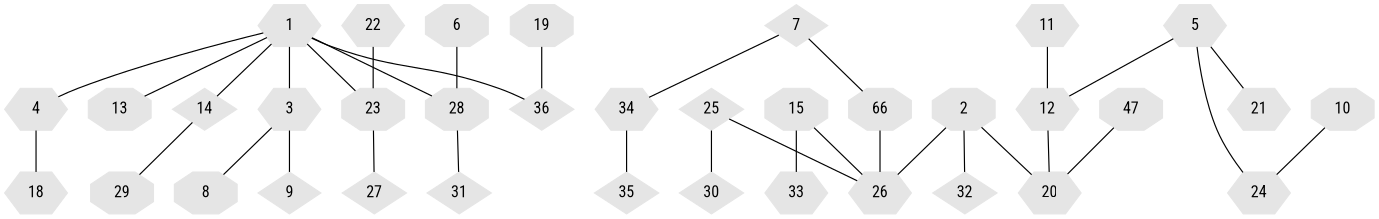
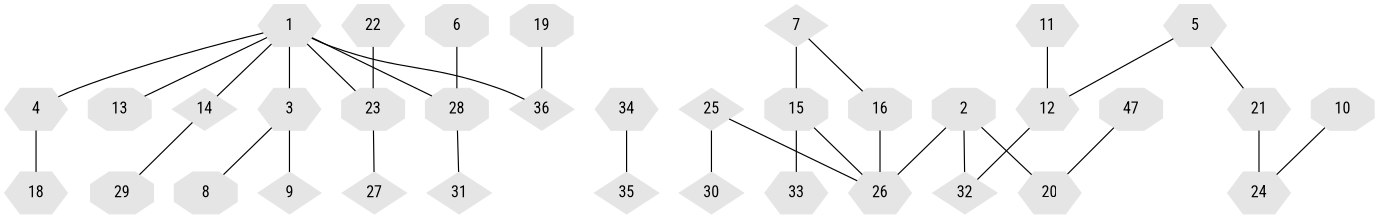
(714, 66) -> (796, 68)
(880, 109) -> (880, 109)
(1211, 113) -> (1259, 151)
(1049, 151) -> (1001, 156)
